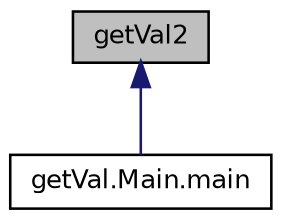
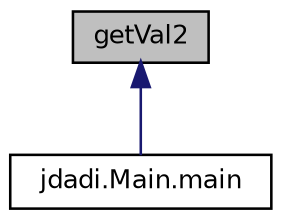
(141, 182) -> (141, 182)
